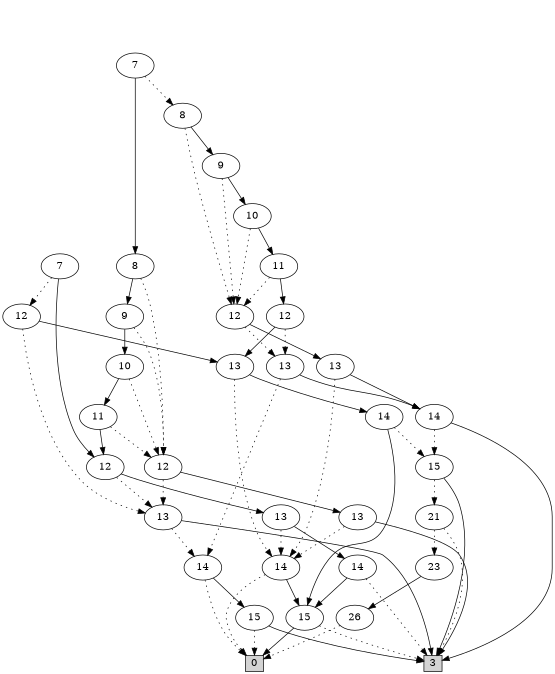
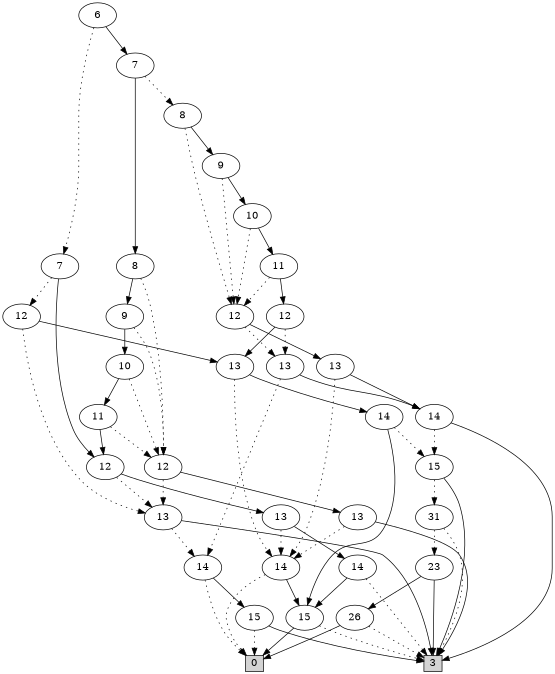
none -> (98, 15)
(434, 517) -> (434, 517)
none -> (434, 614)
none -> (393, 640)
(303, 642) -> (303, 642)
